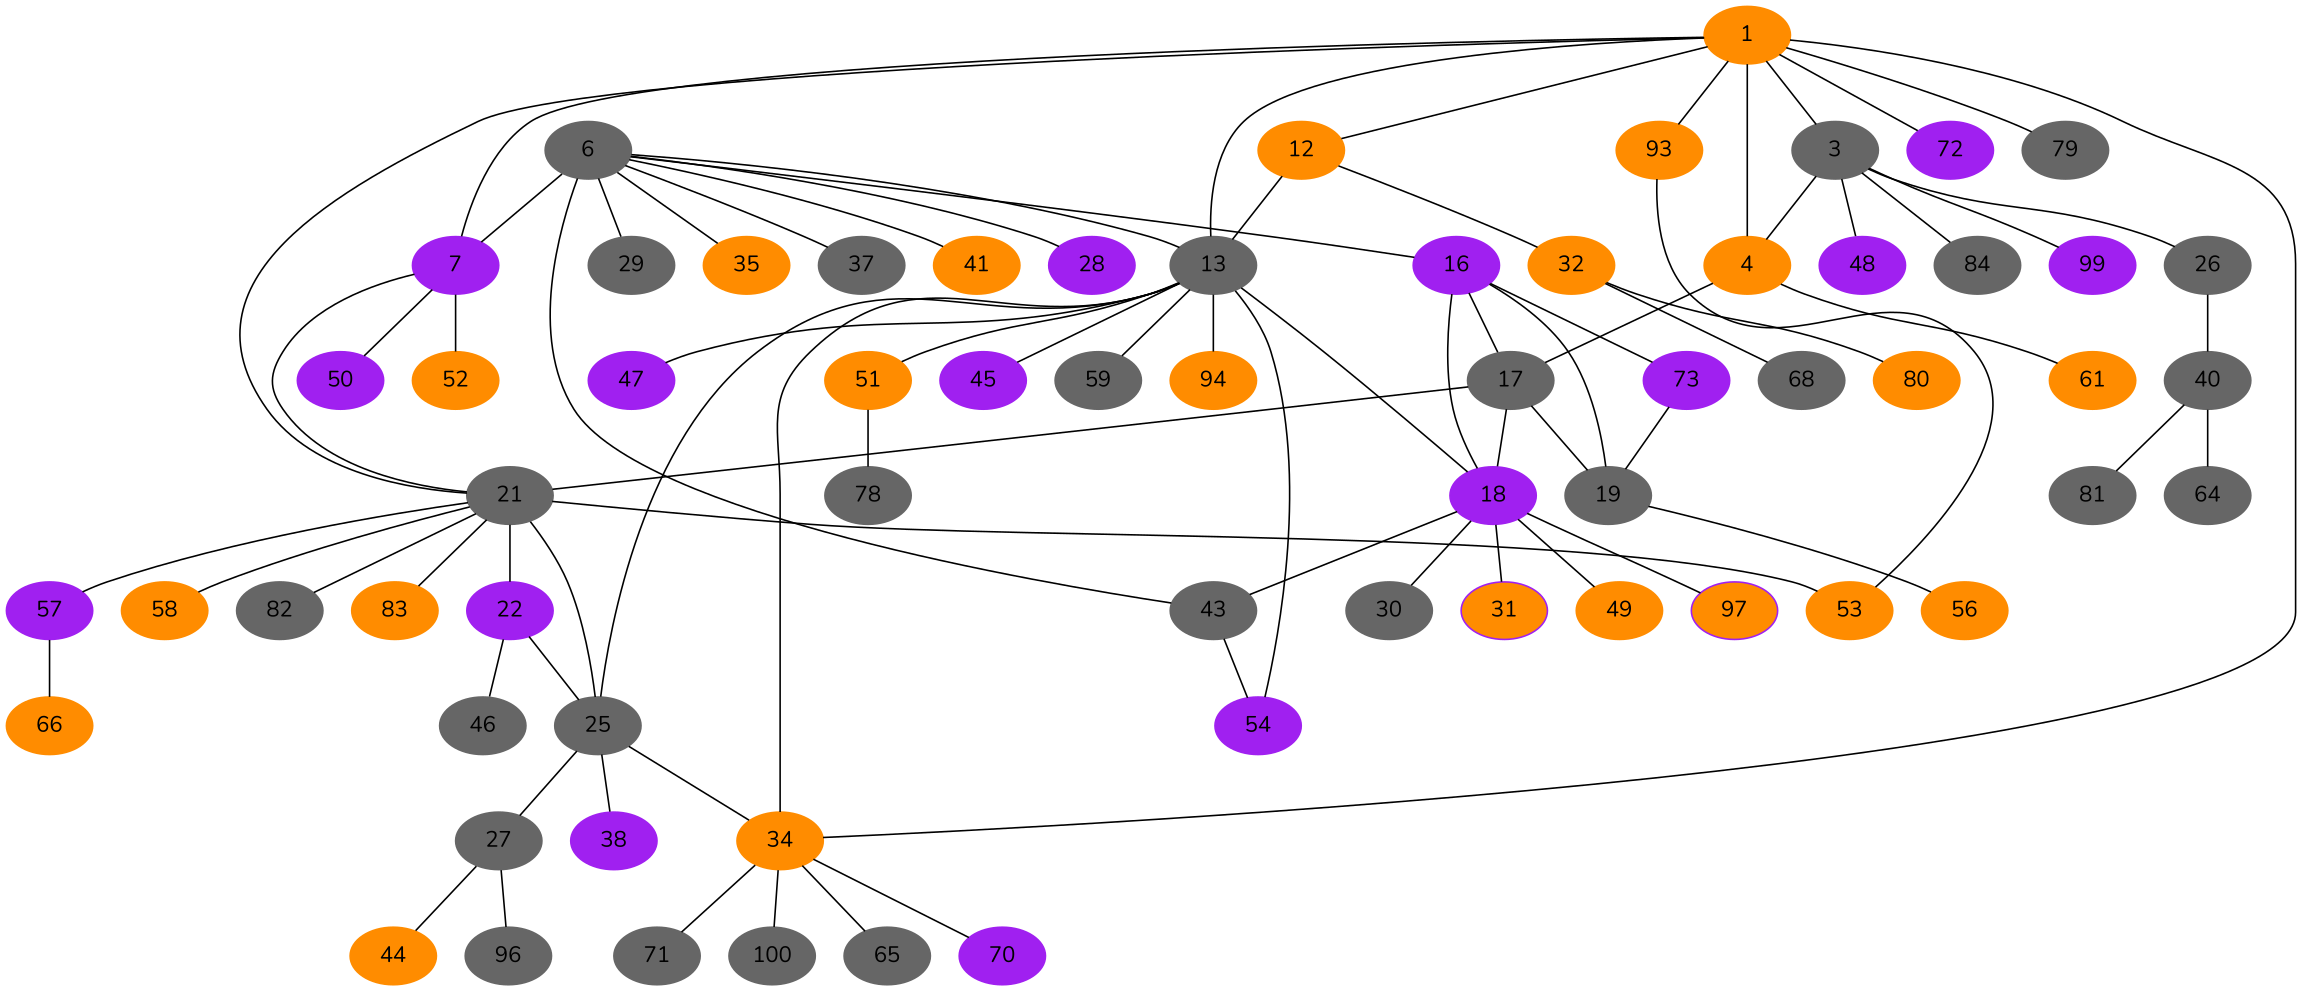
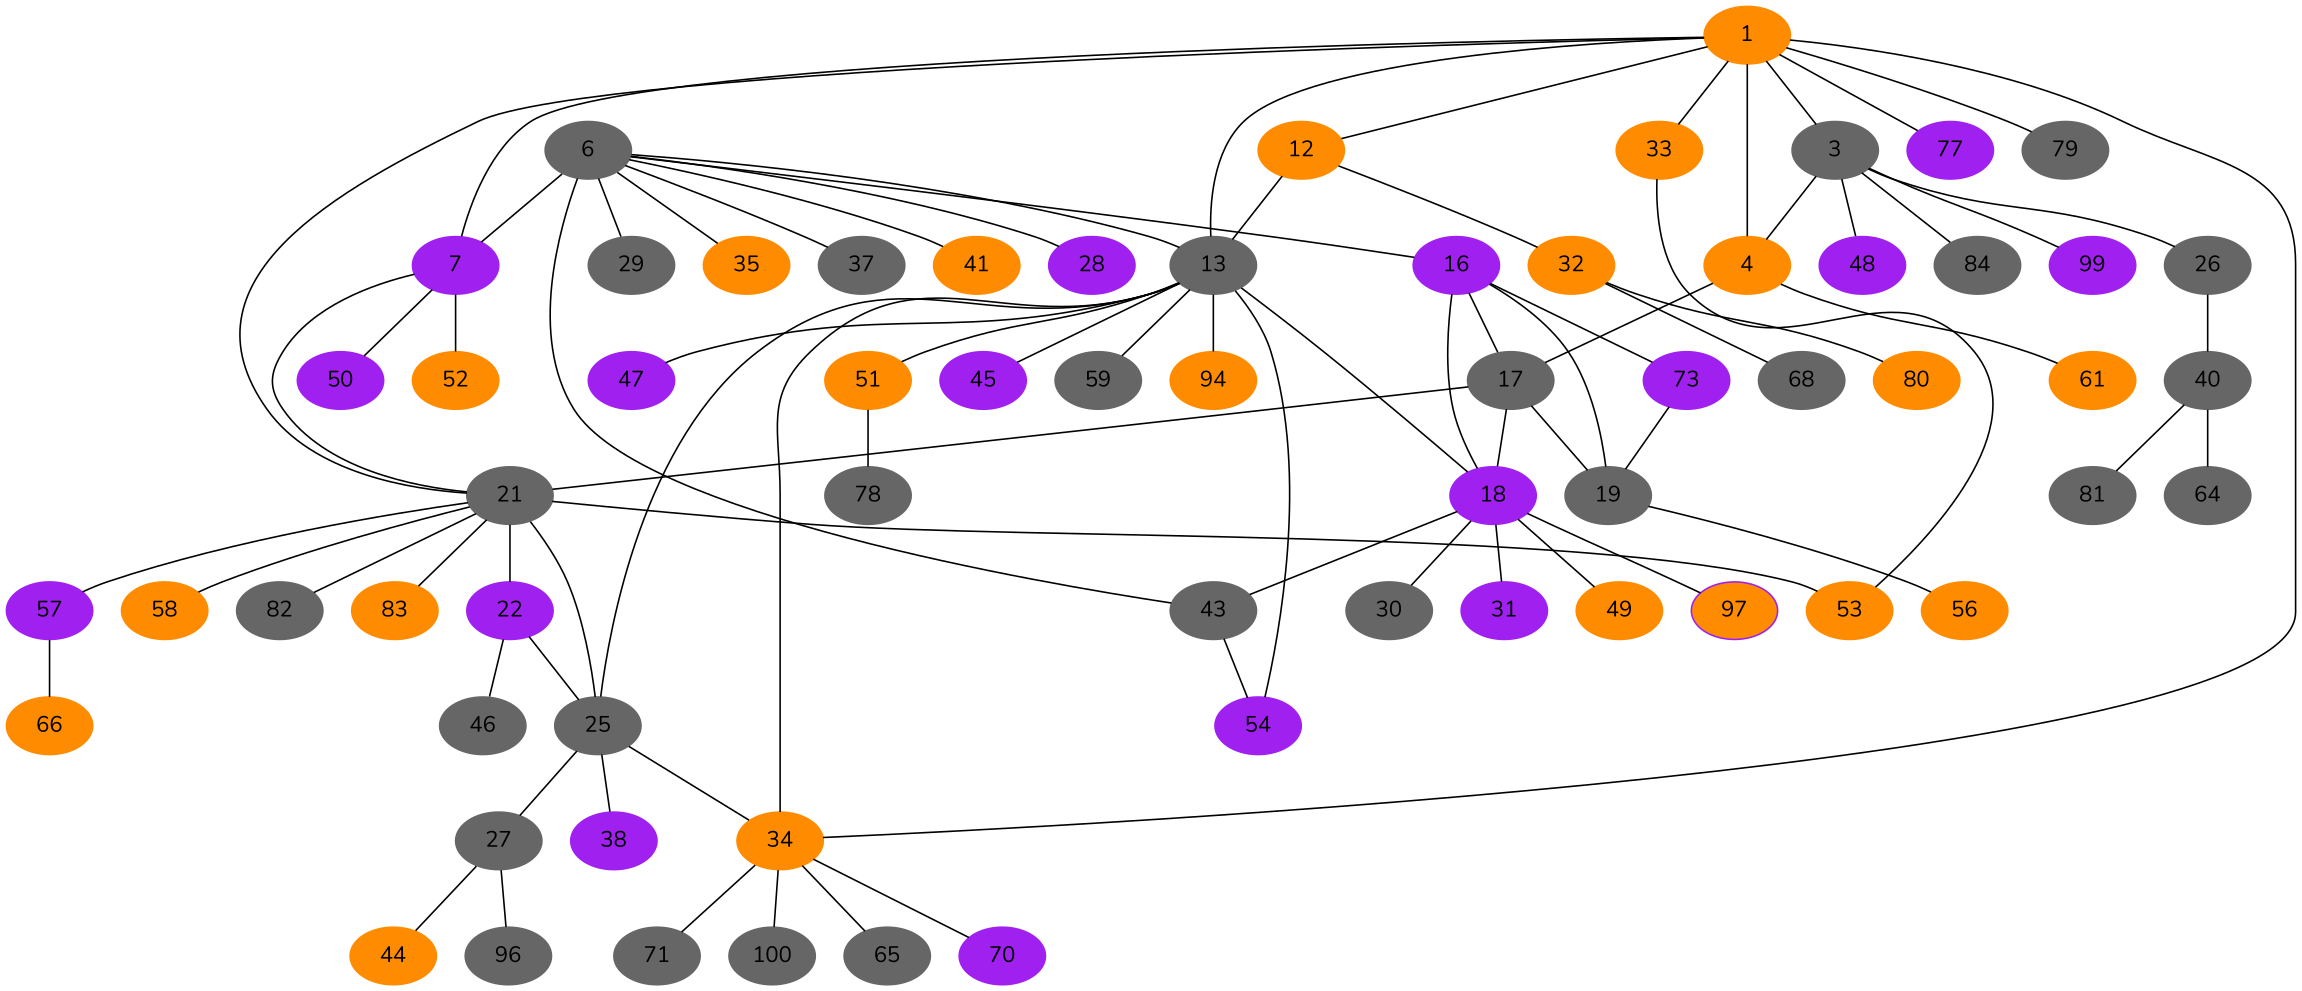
(1659, 150) -> (1659, 150)
(1950, 150) -> (1950, 150)
(1504, 611) -> (1504, 611)
